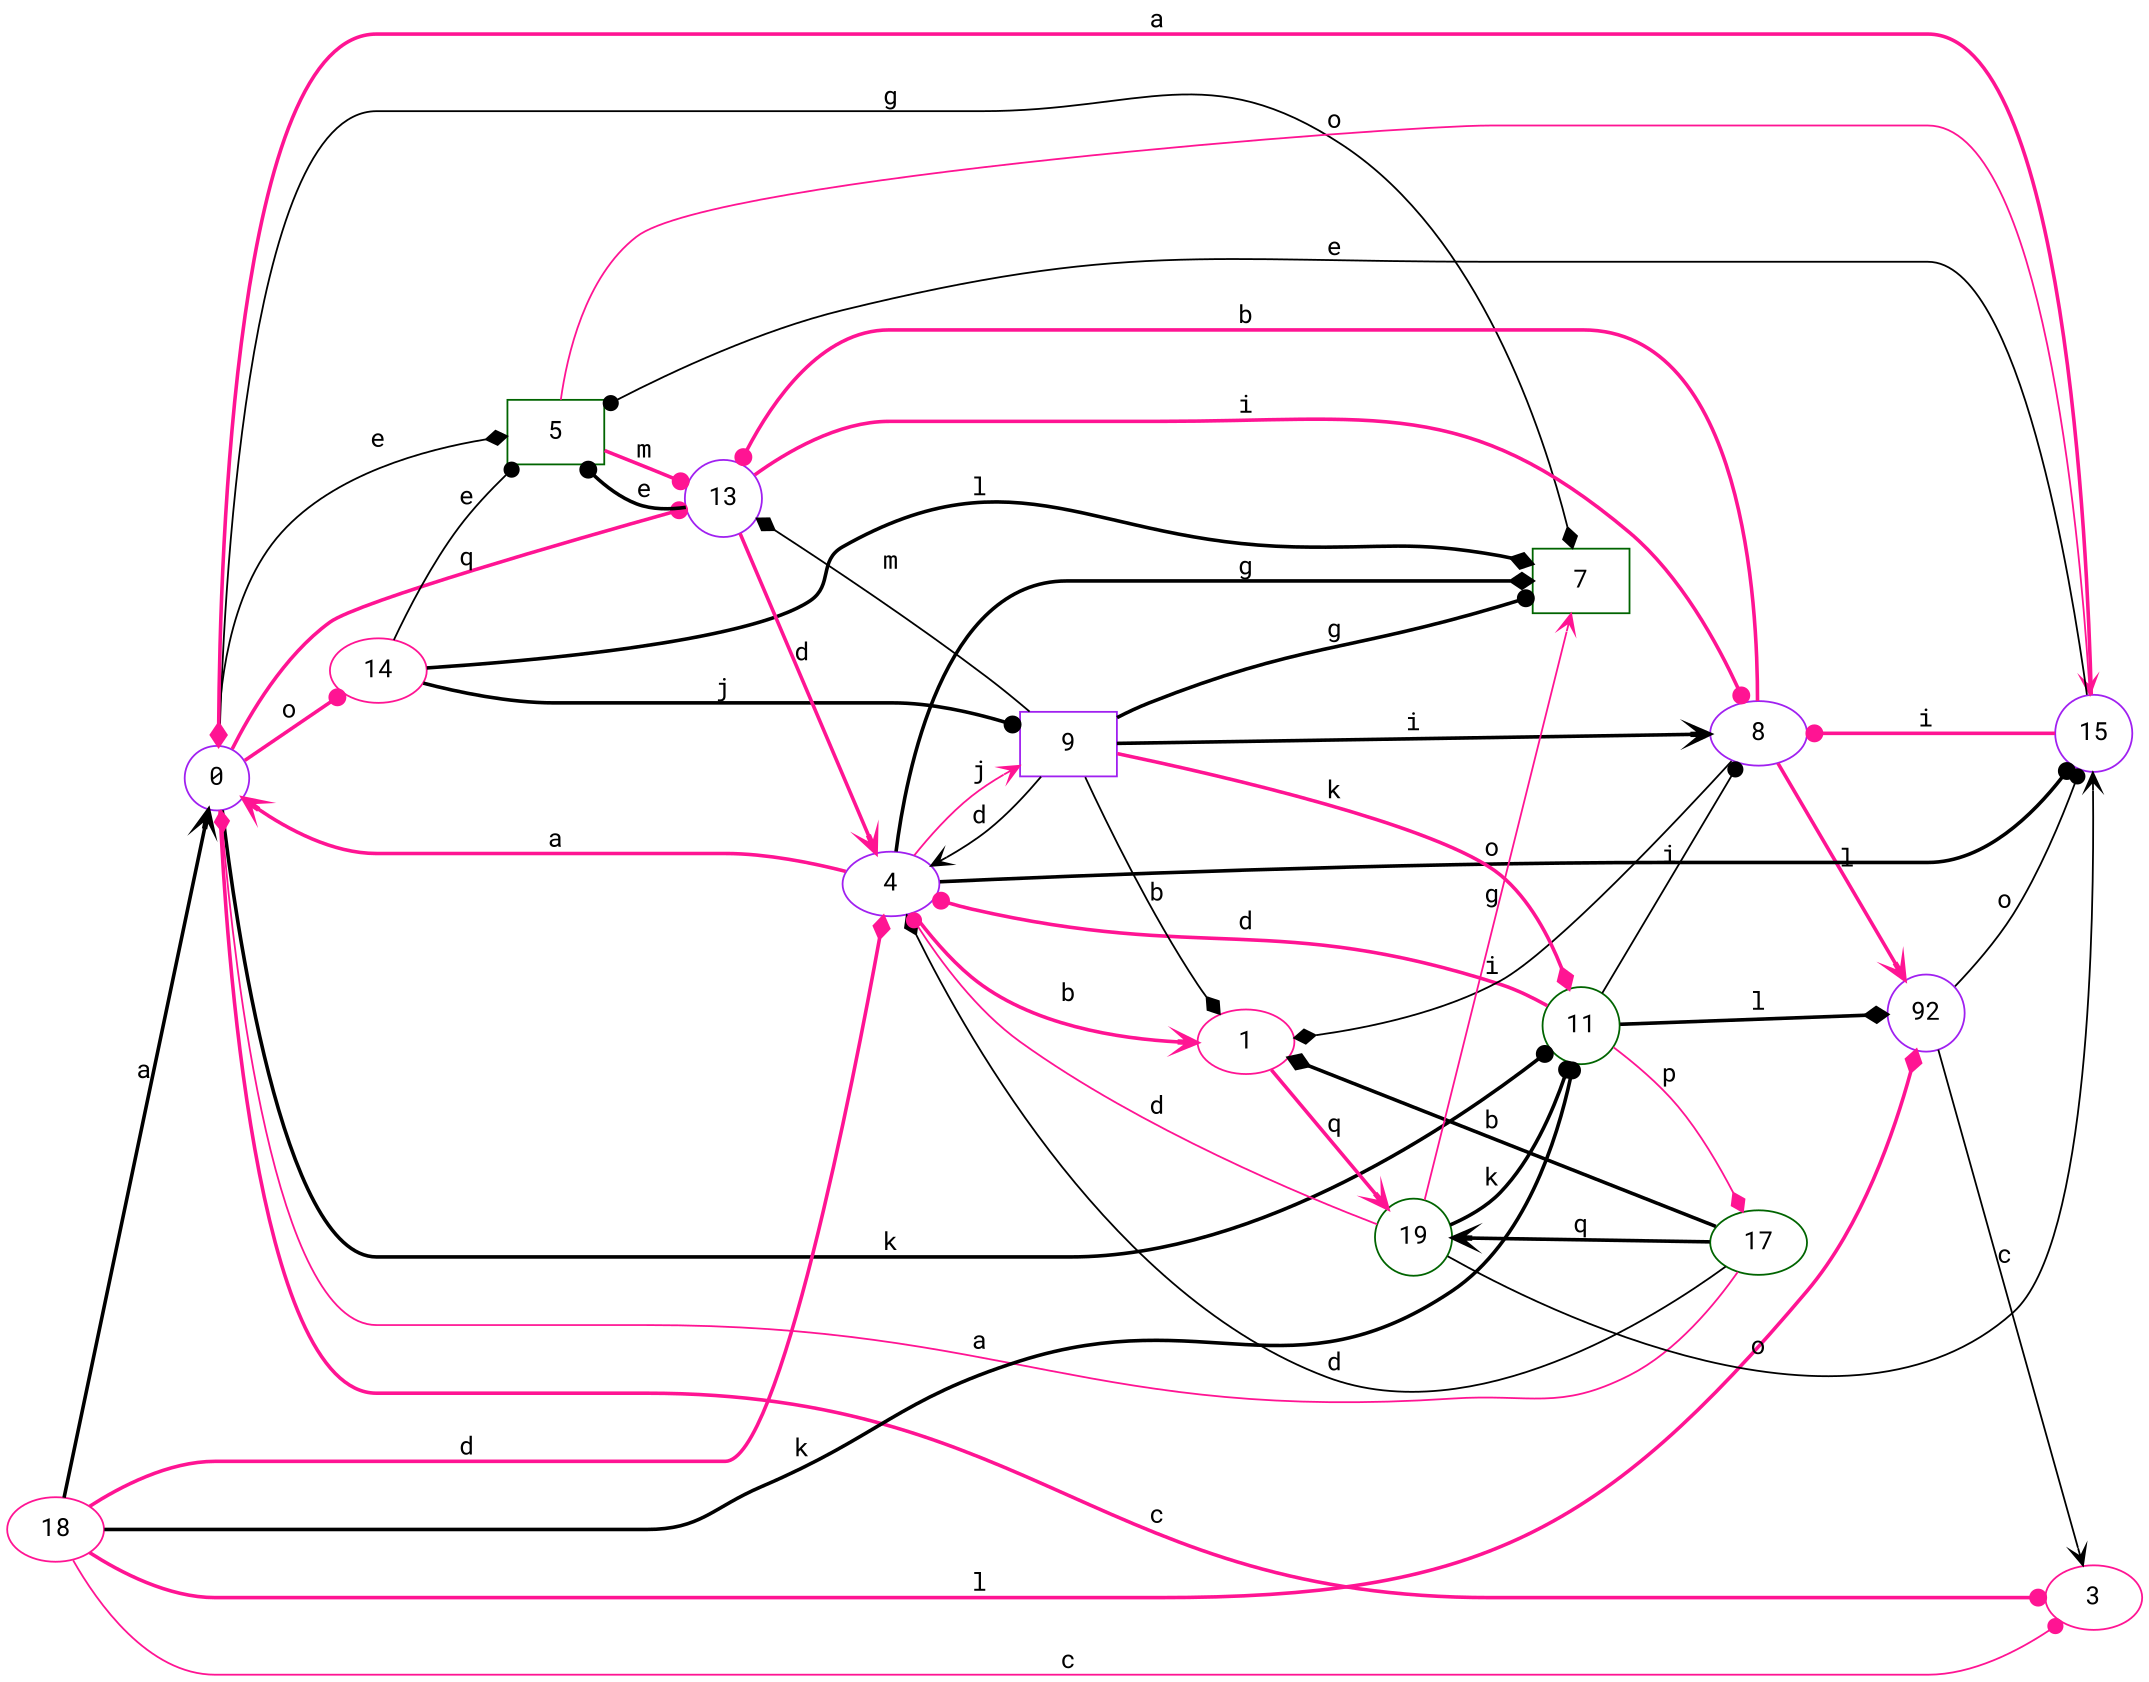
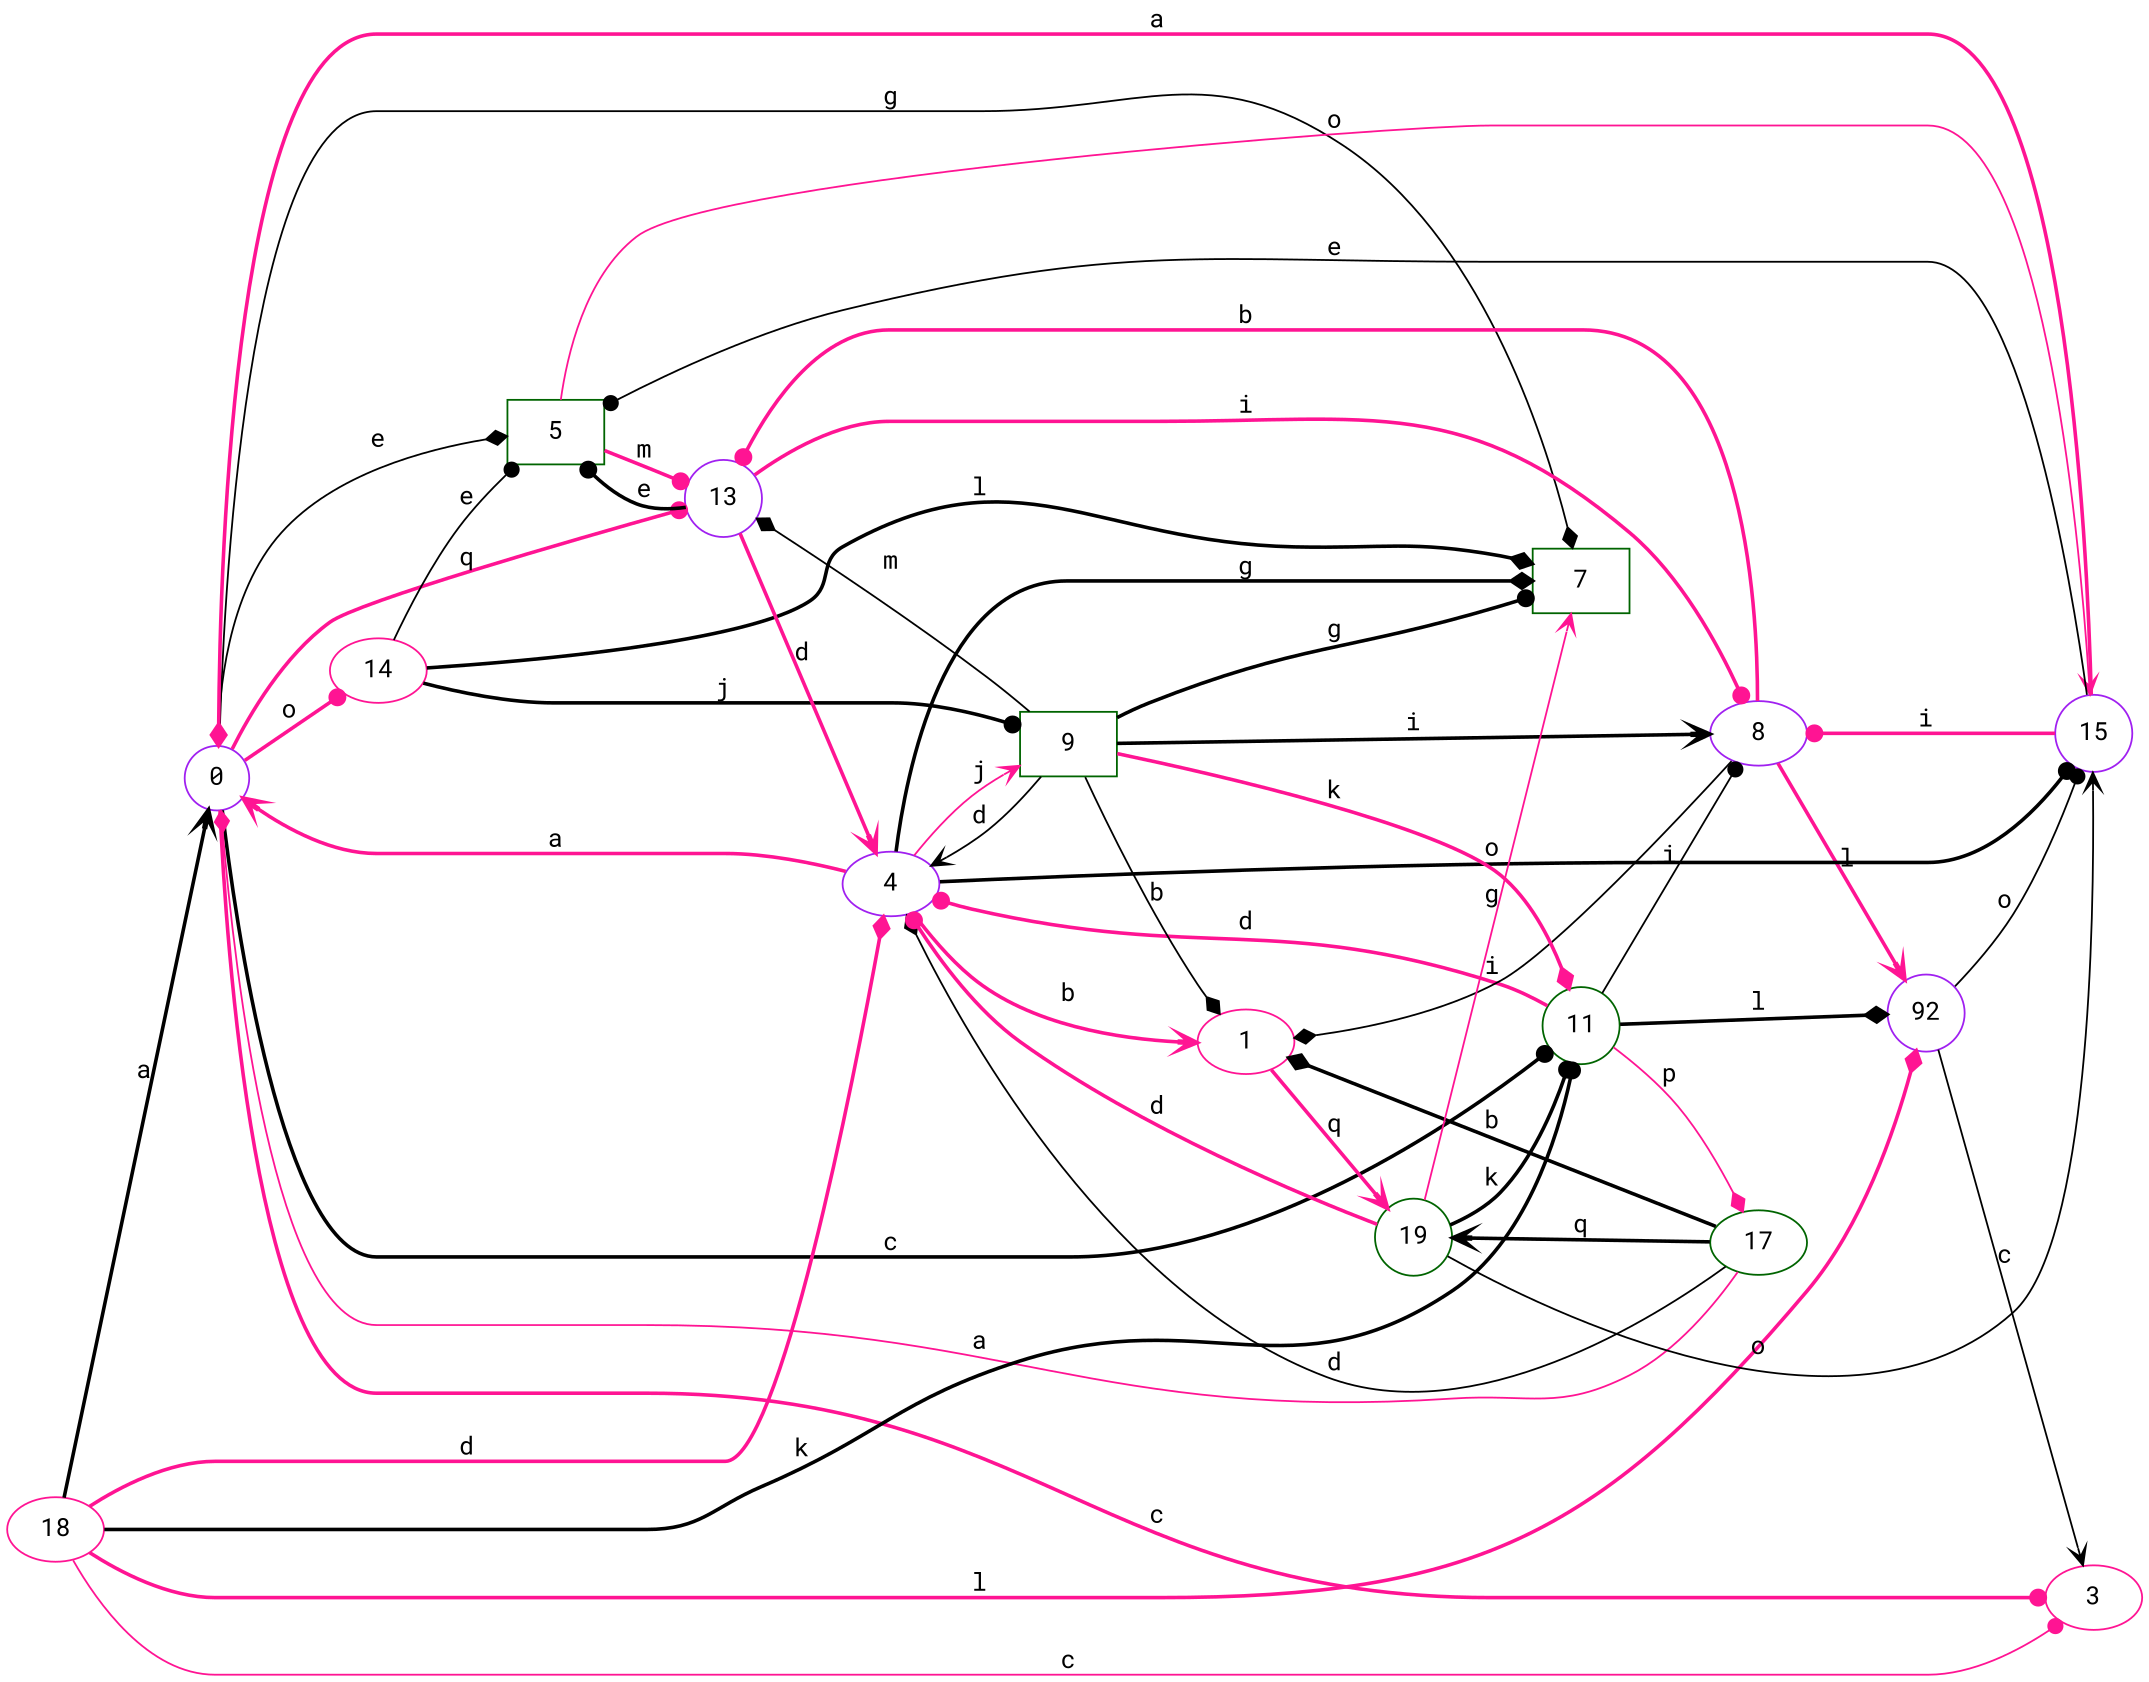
(1068, 744) -> (1068, 744)
(1125, 1107) -> (1125, 1107)
(891, 1243) -> (891, 1243)
